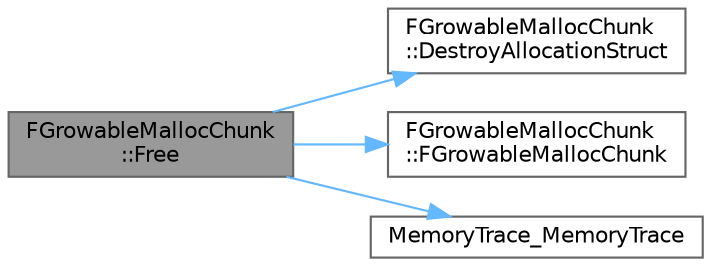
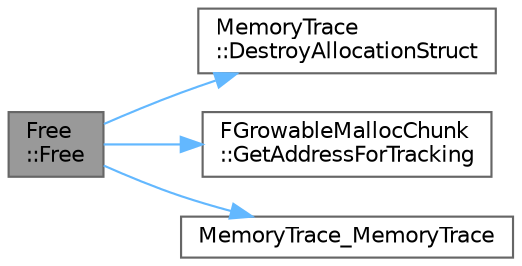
(537, 41) -> (347, 41)
(151, 144) -> (56, 144)
(537, 144) -> (347, 144)
